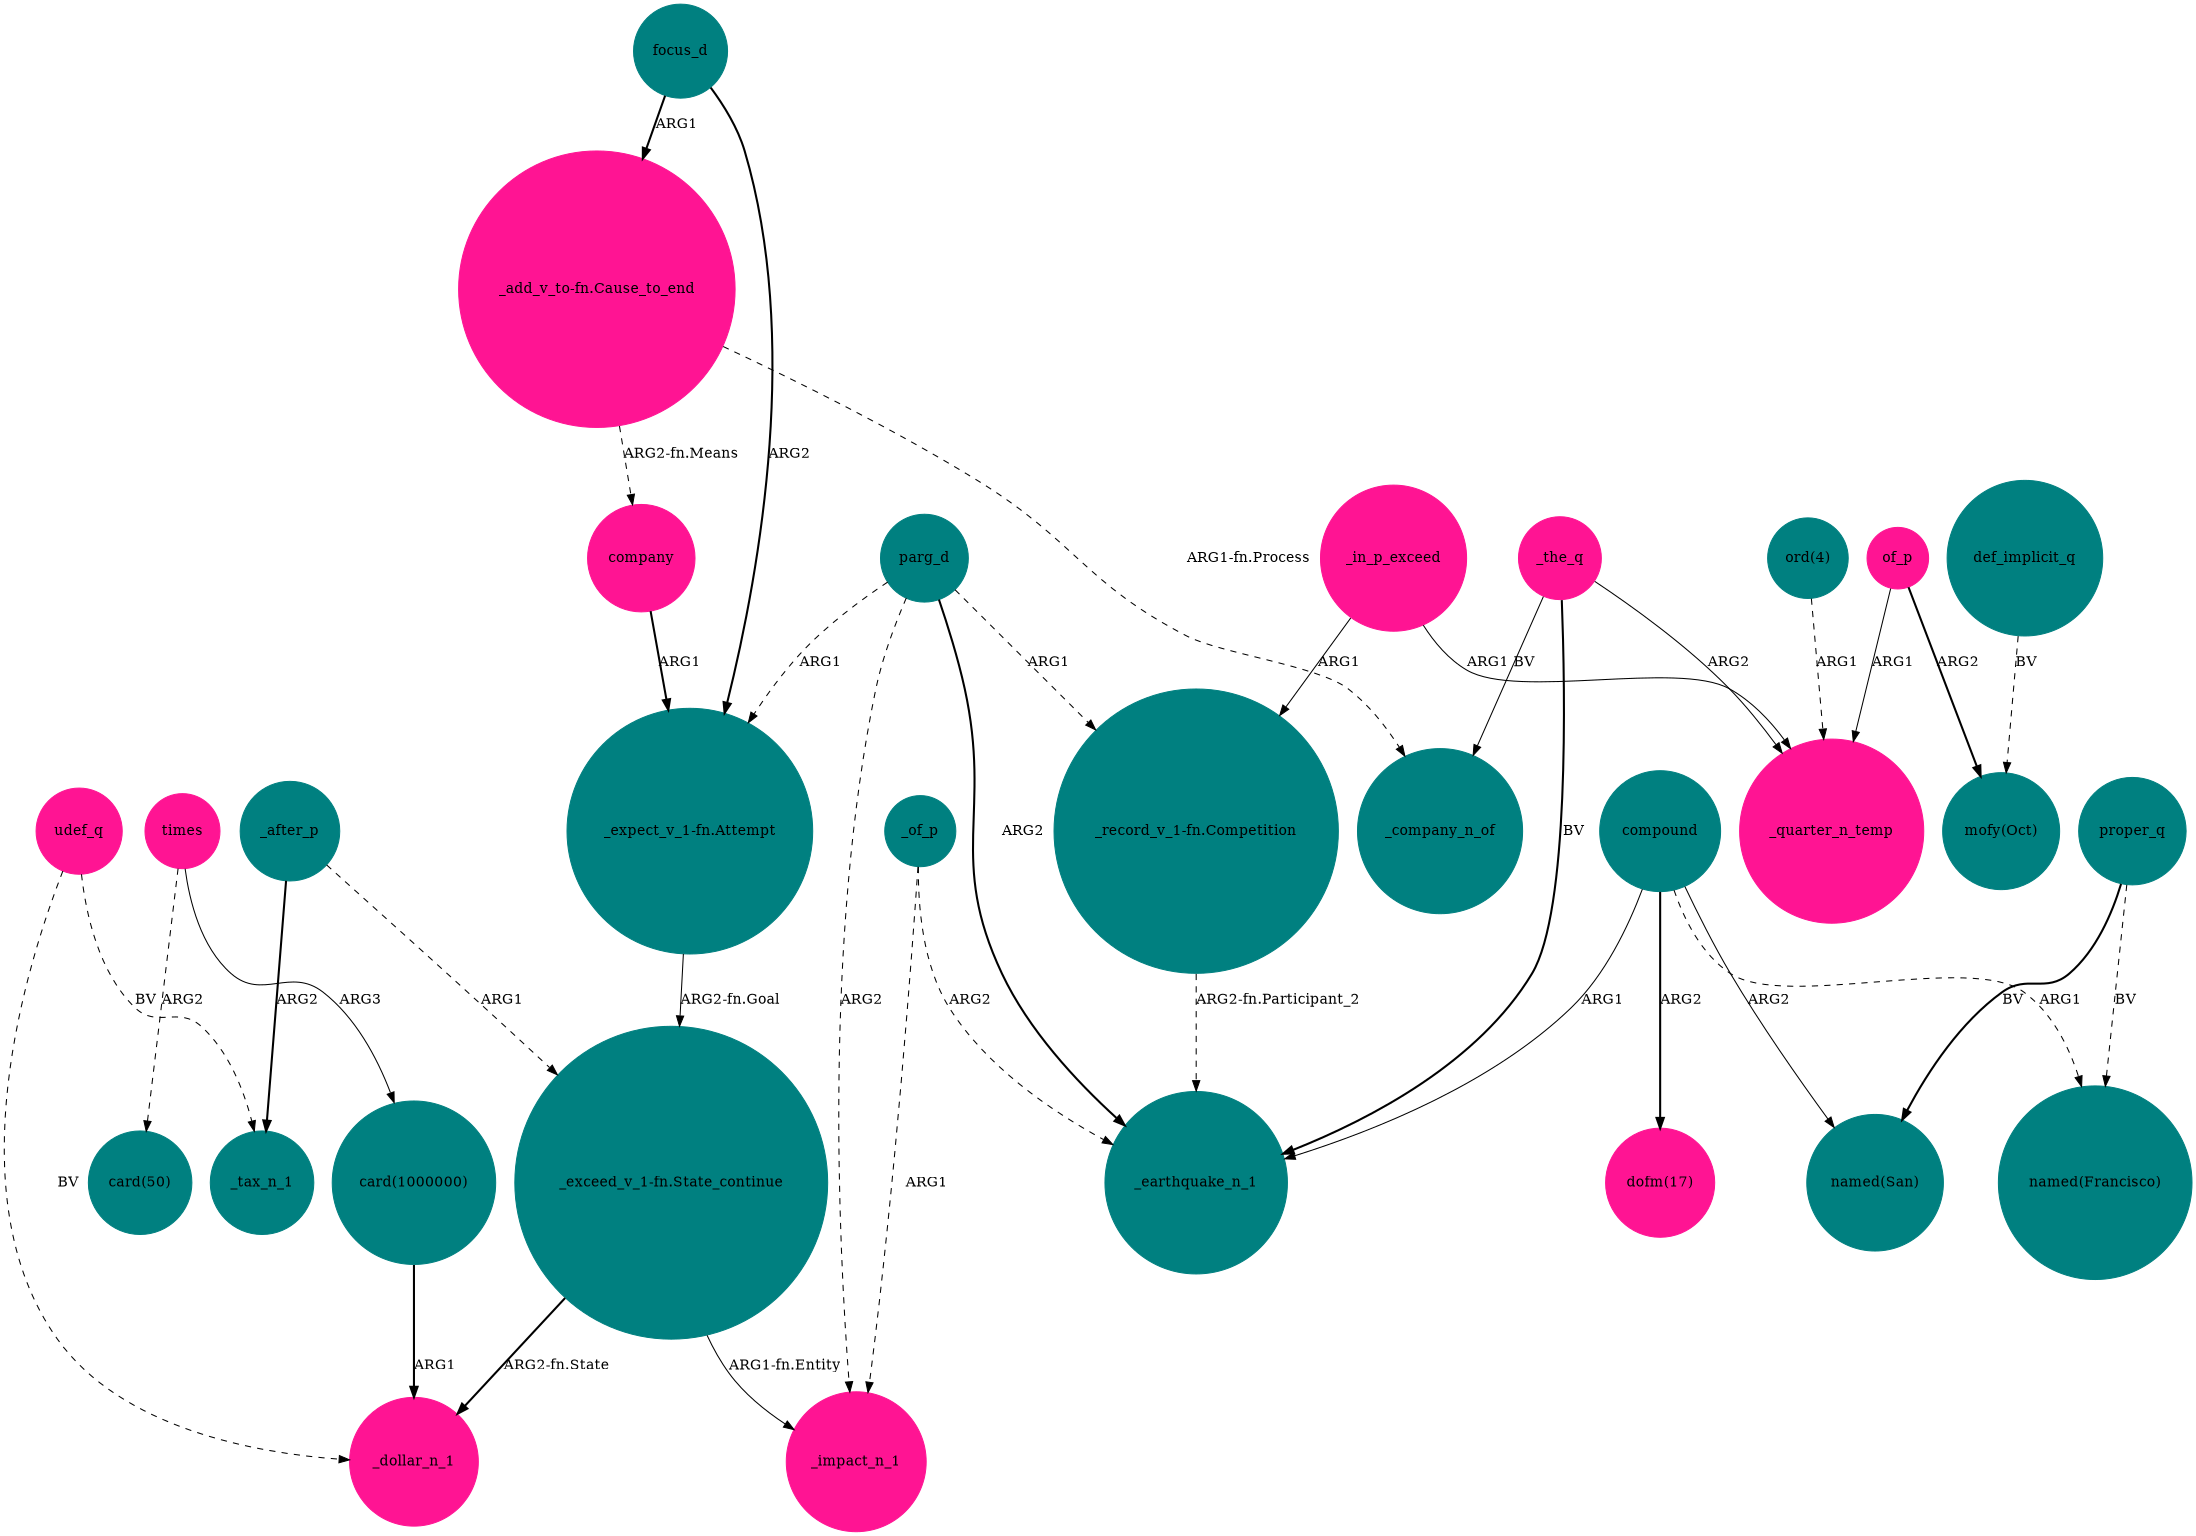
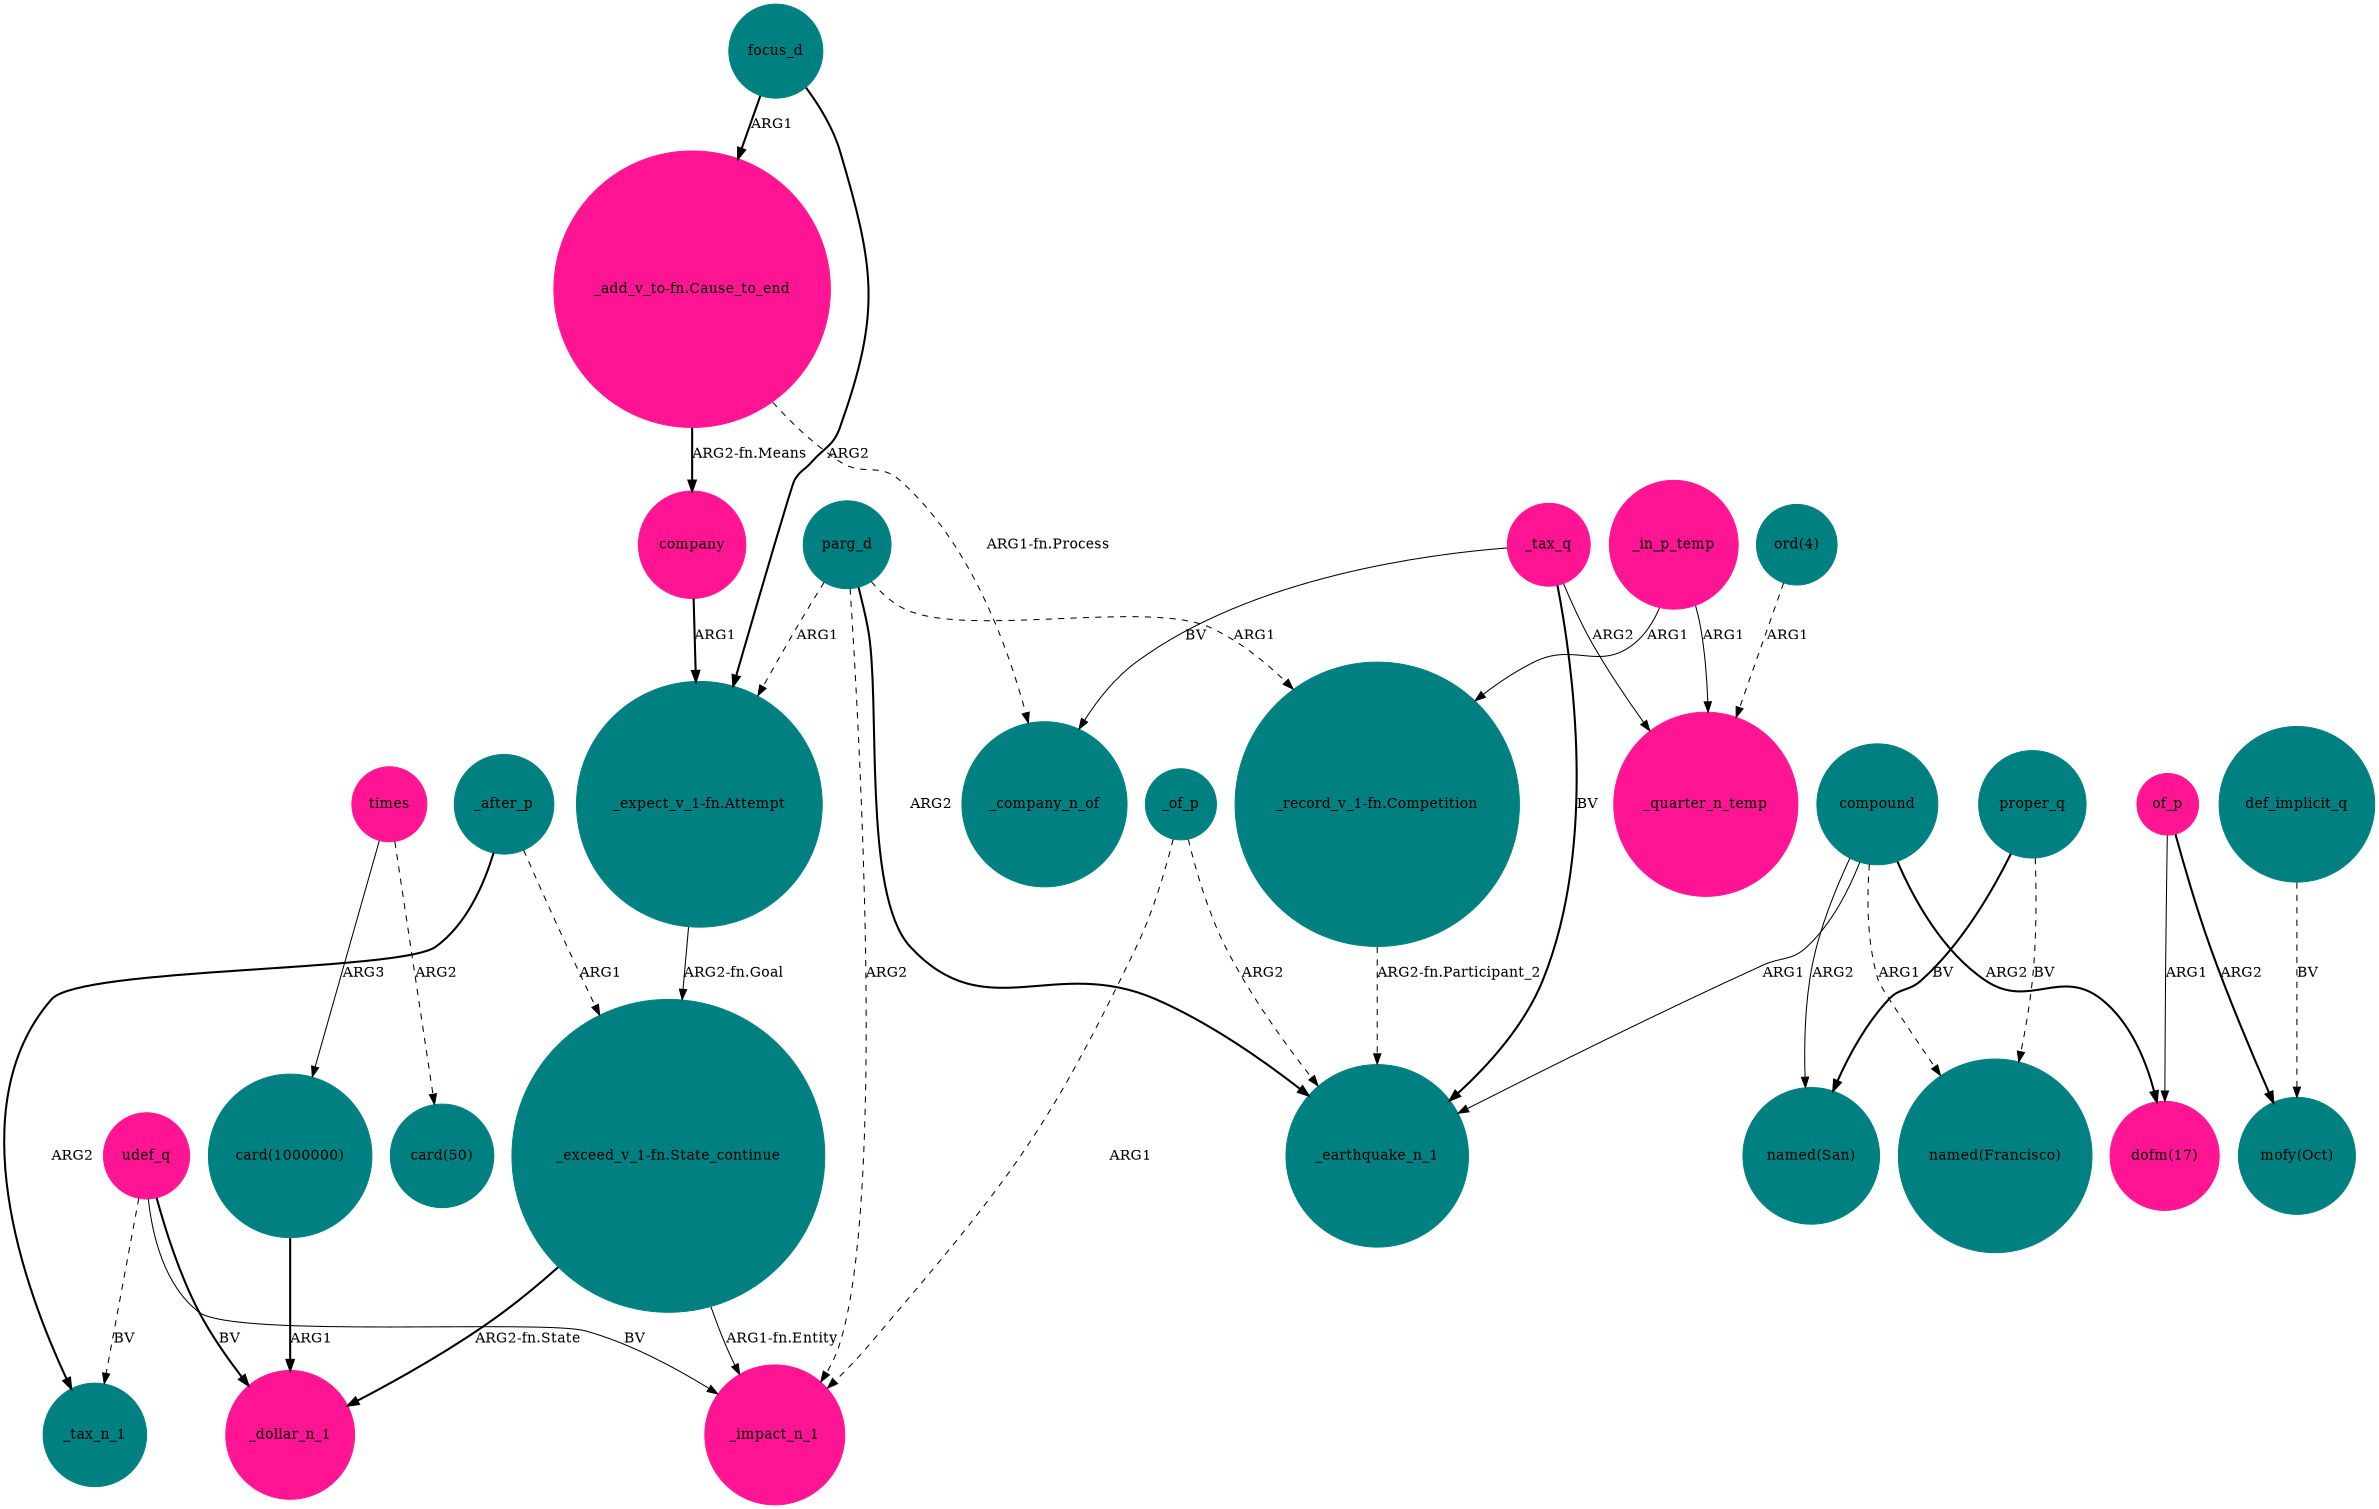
(625, 460) -> (692, 454)
(1394, 558) -> (1674, 545)
(1560, 558) -> (1549, 545)
(1873, 660) -> (2166, 963)
(21, 1262) -> (190, 1292)
none -> (396, 1327)
